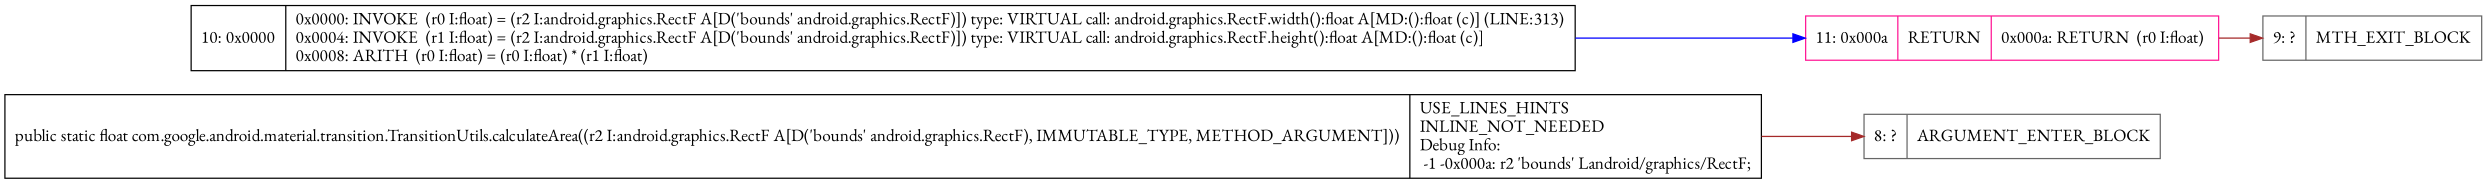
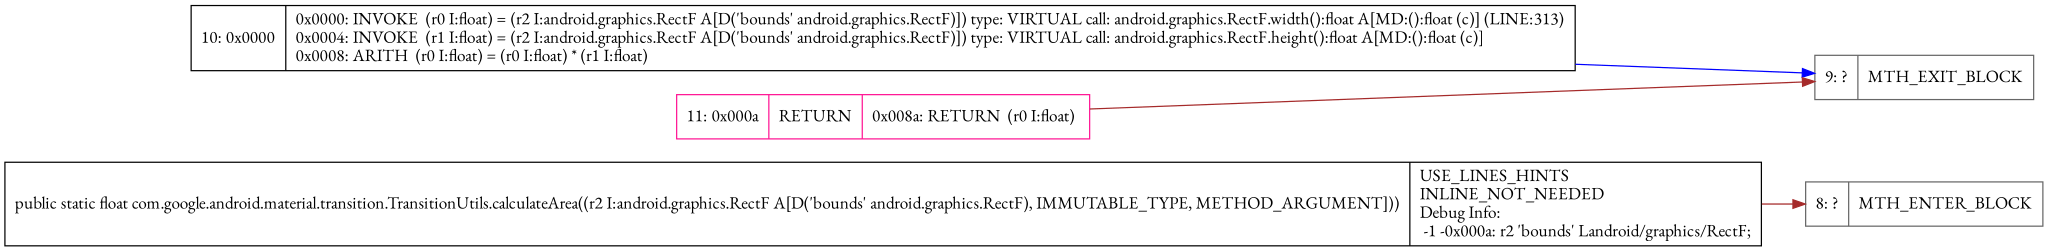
(2105, 37) -> (976, 116)
(1684, 38) -> (1689, 69)
(2034, 136) -> (1946, 203)
